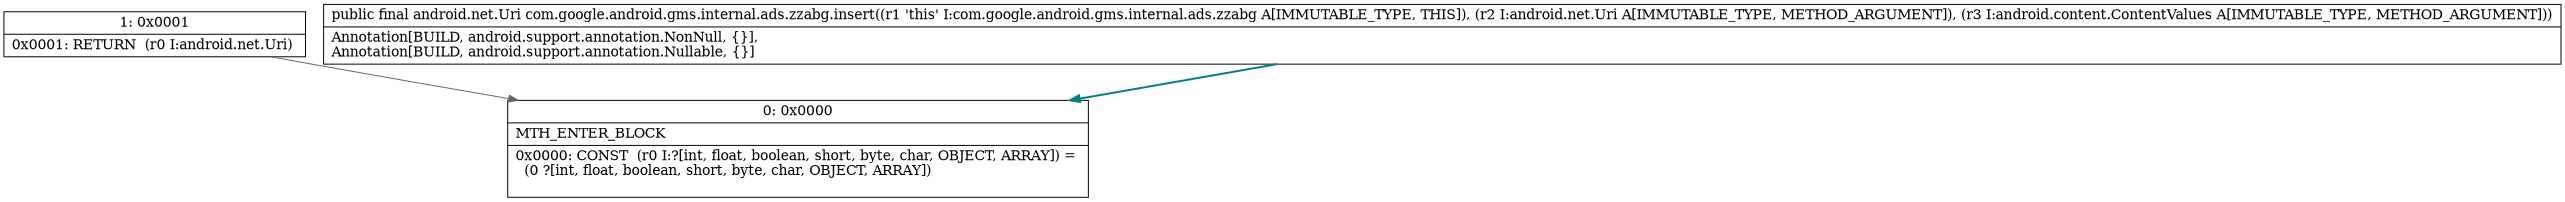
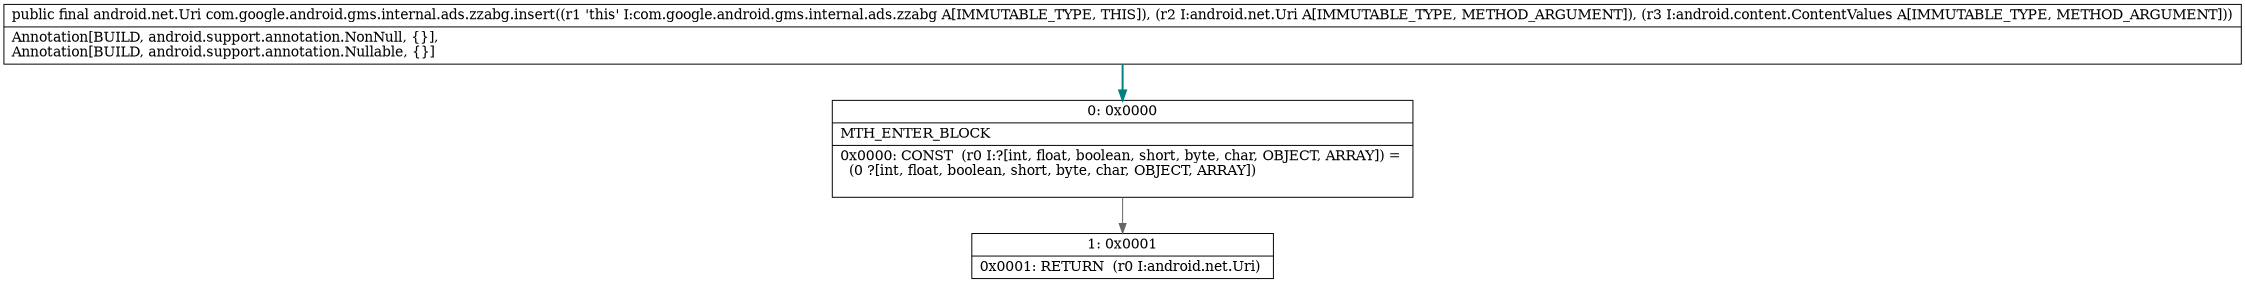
(390, 78) -> (1123, 210)
